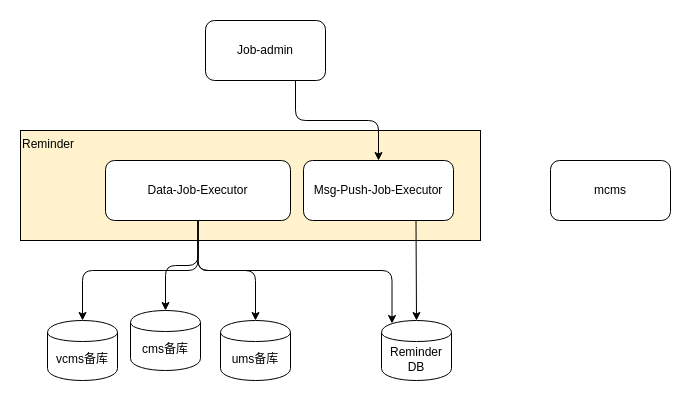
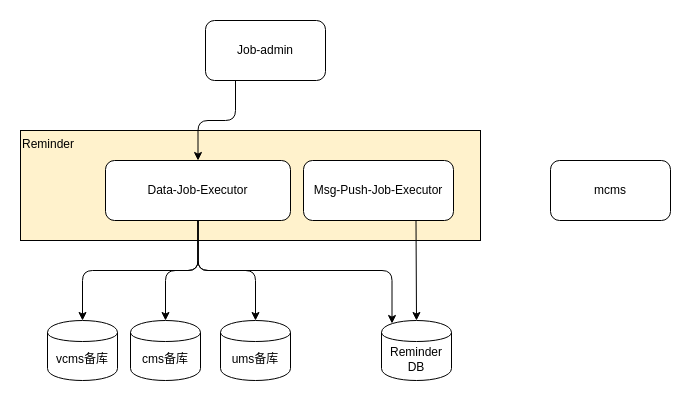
none -> (220, 121)
(334, 121) -> none
(166, 341) -> (166, 351)
